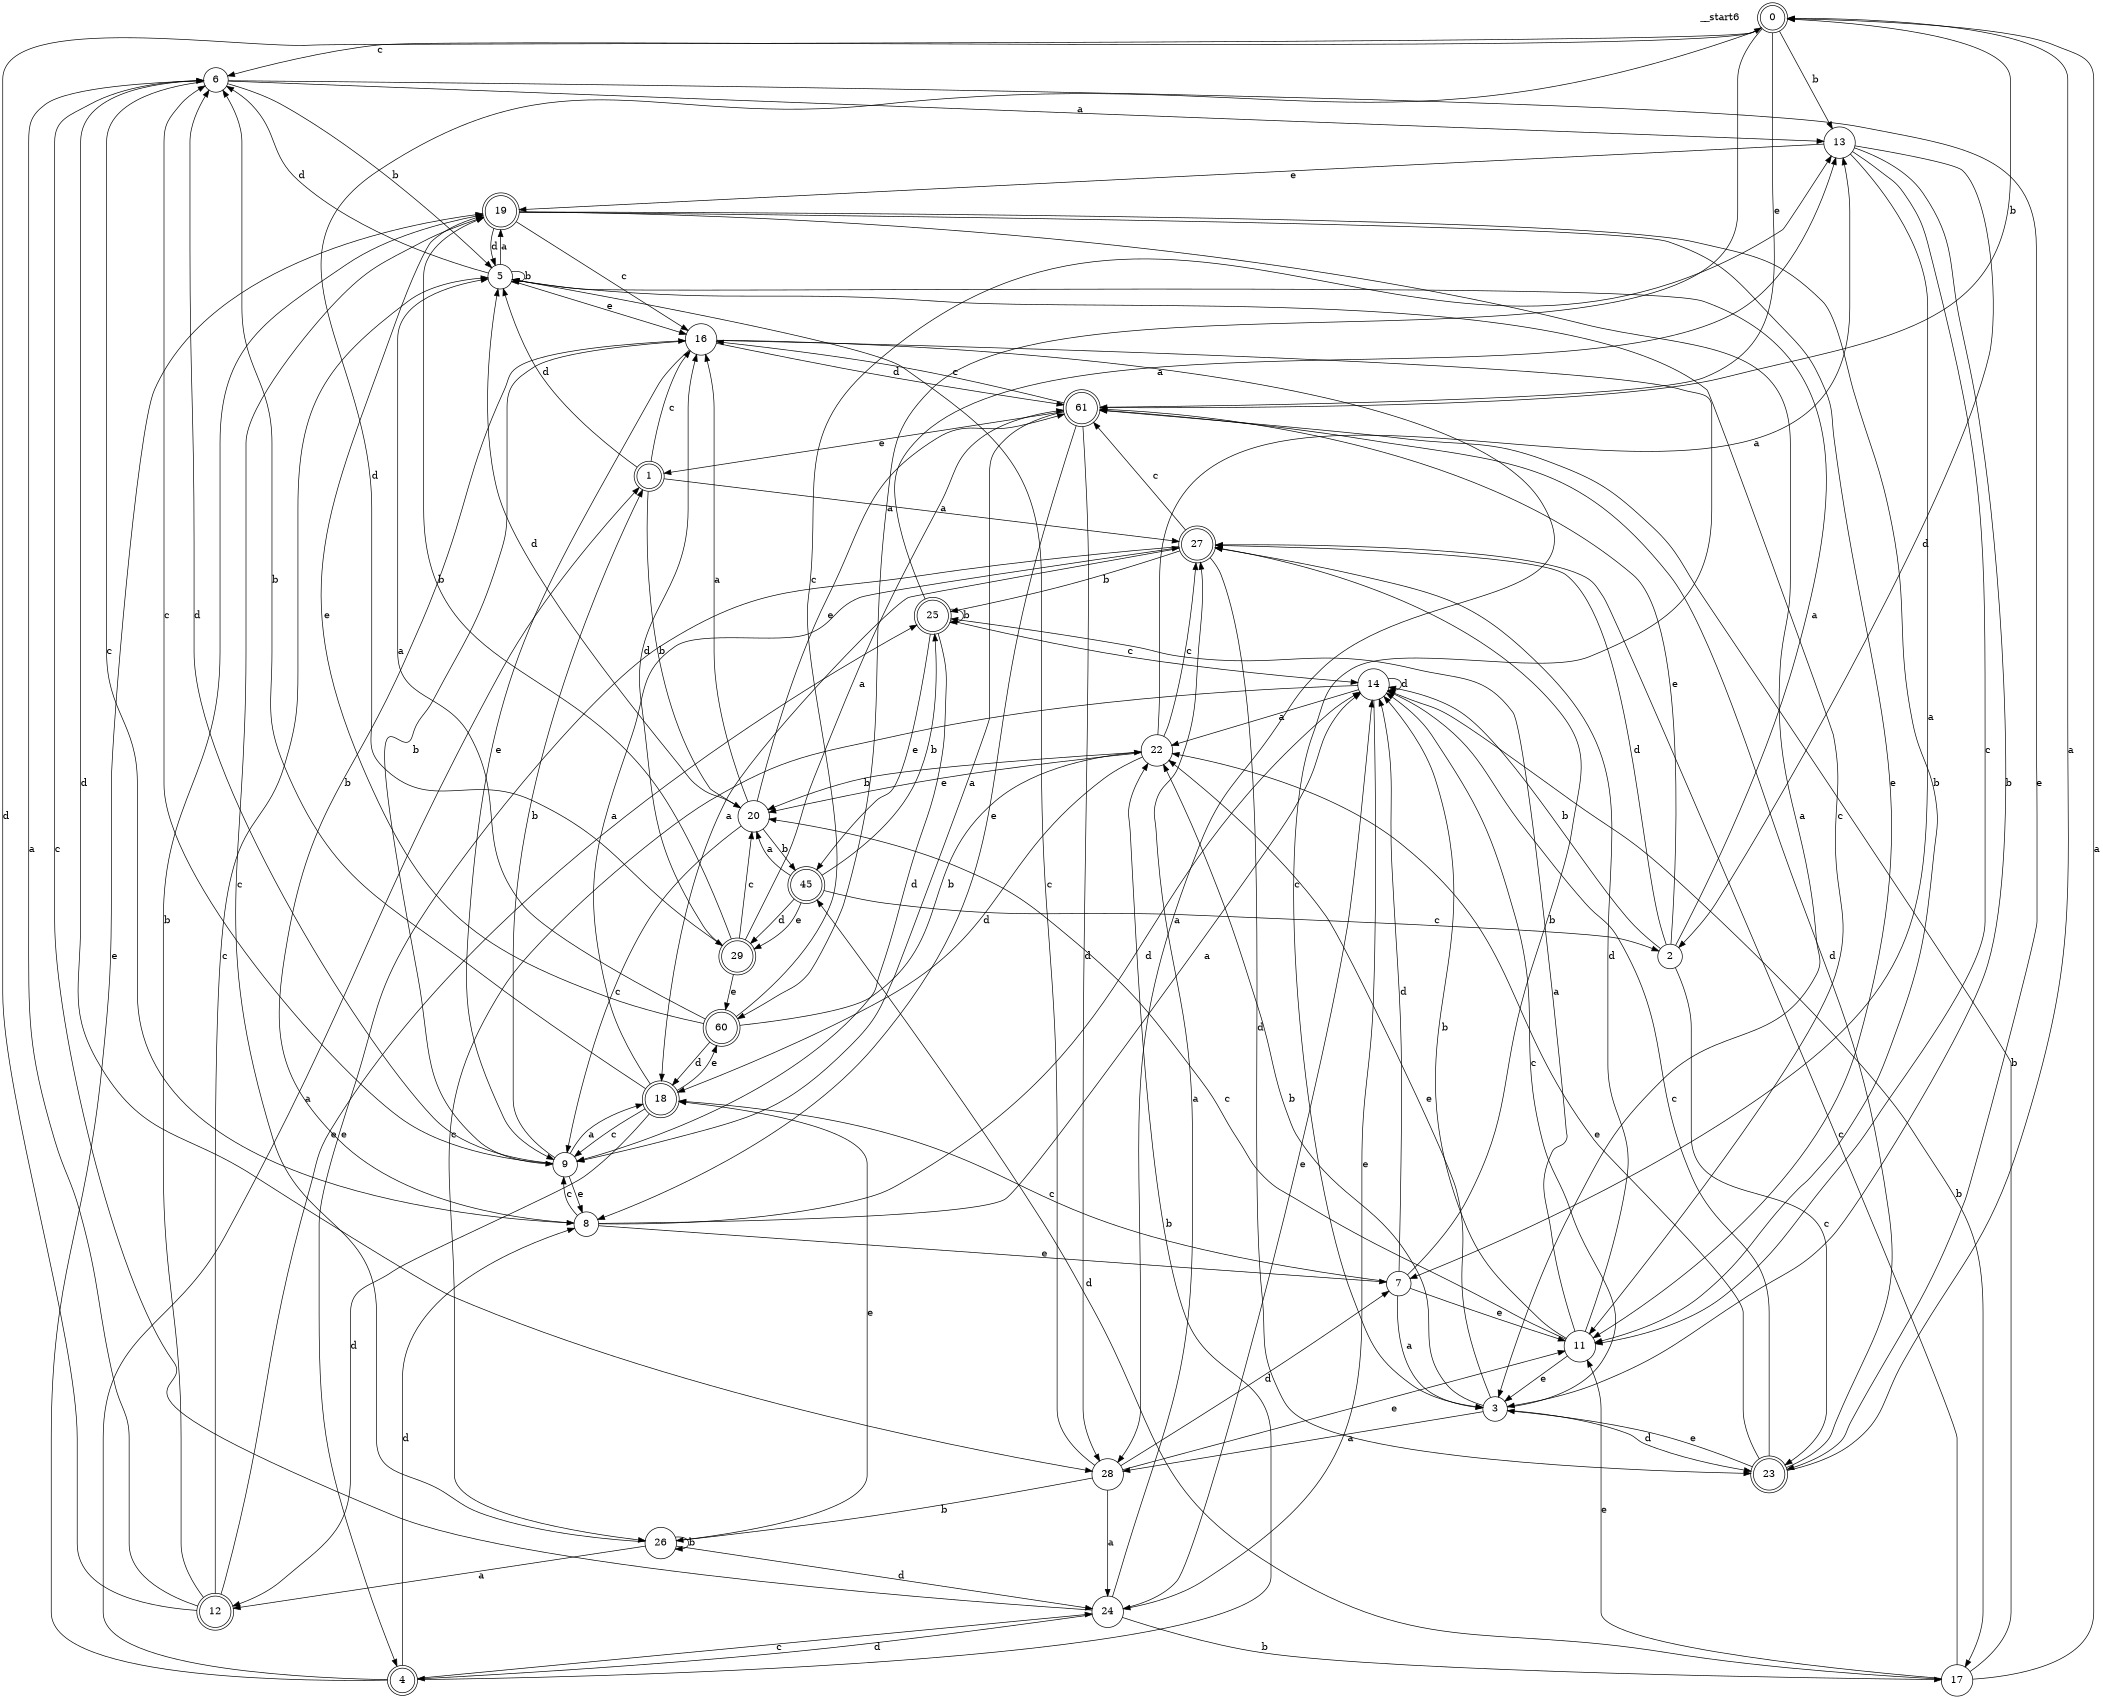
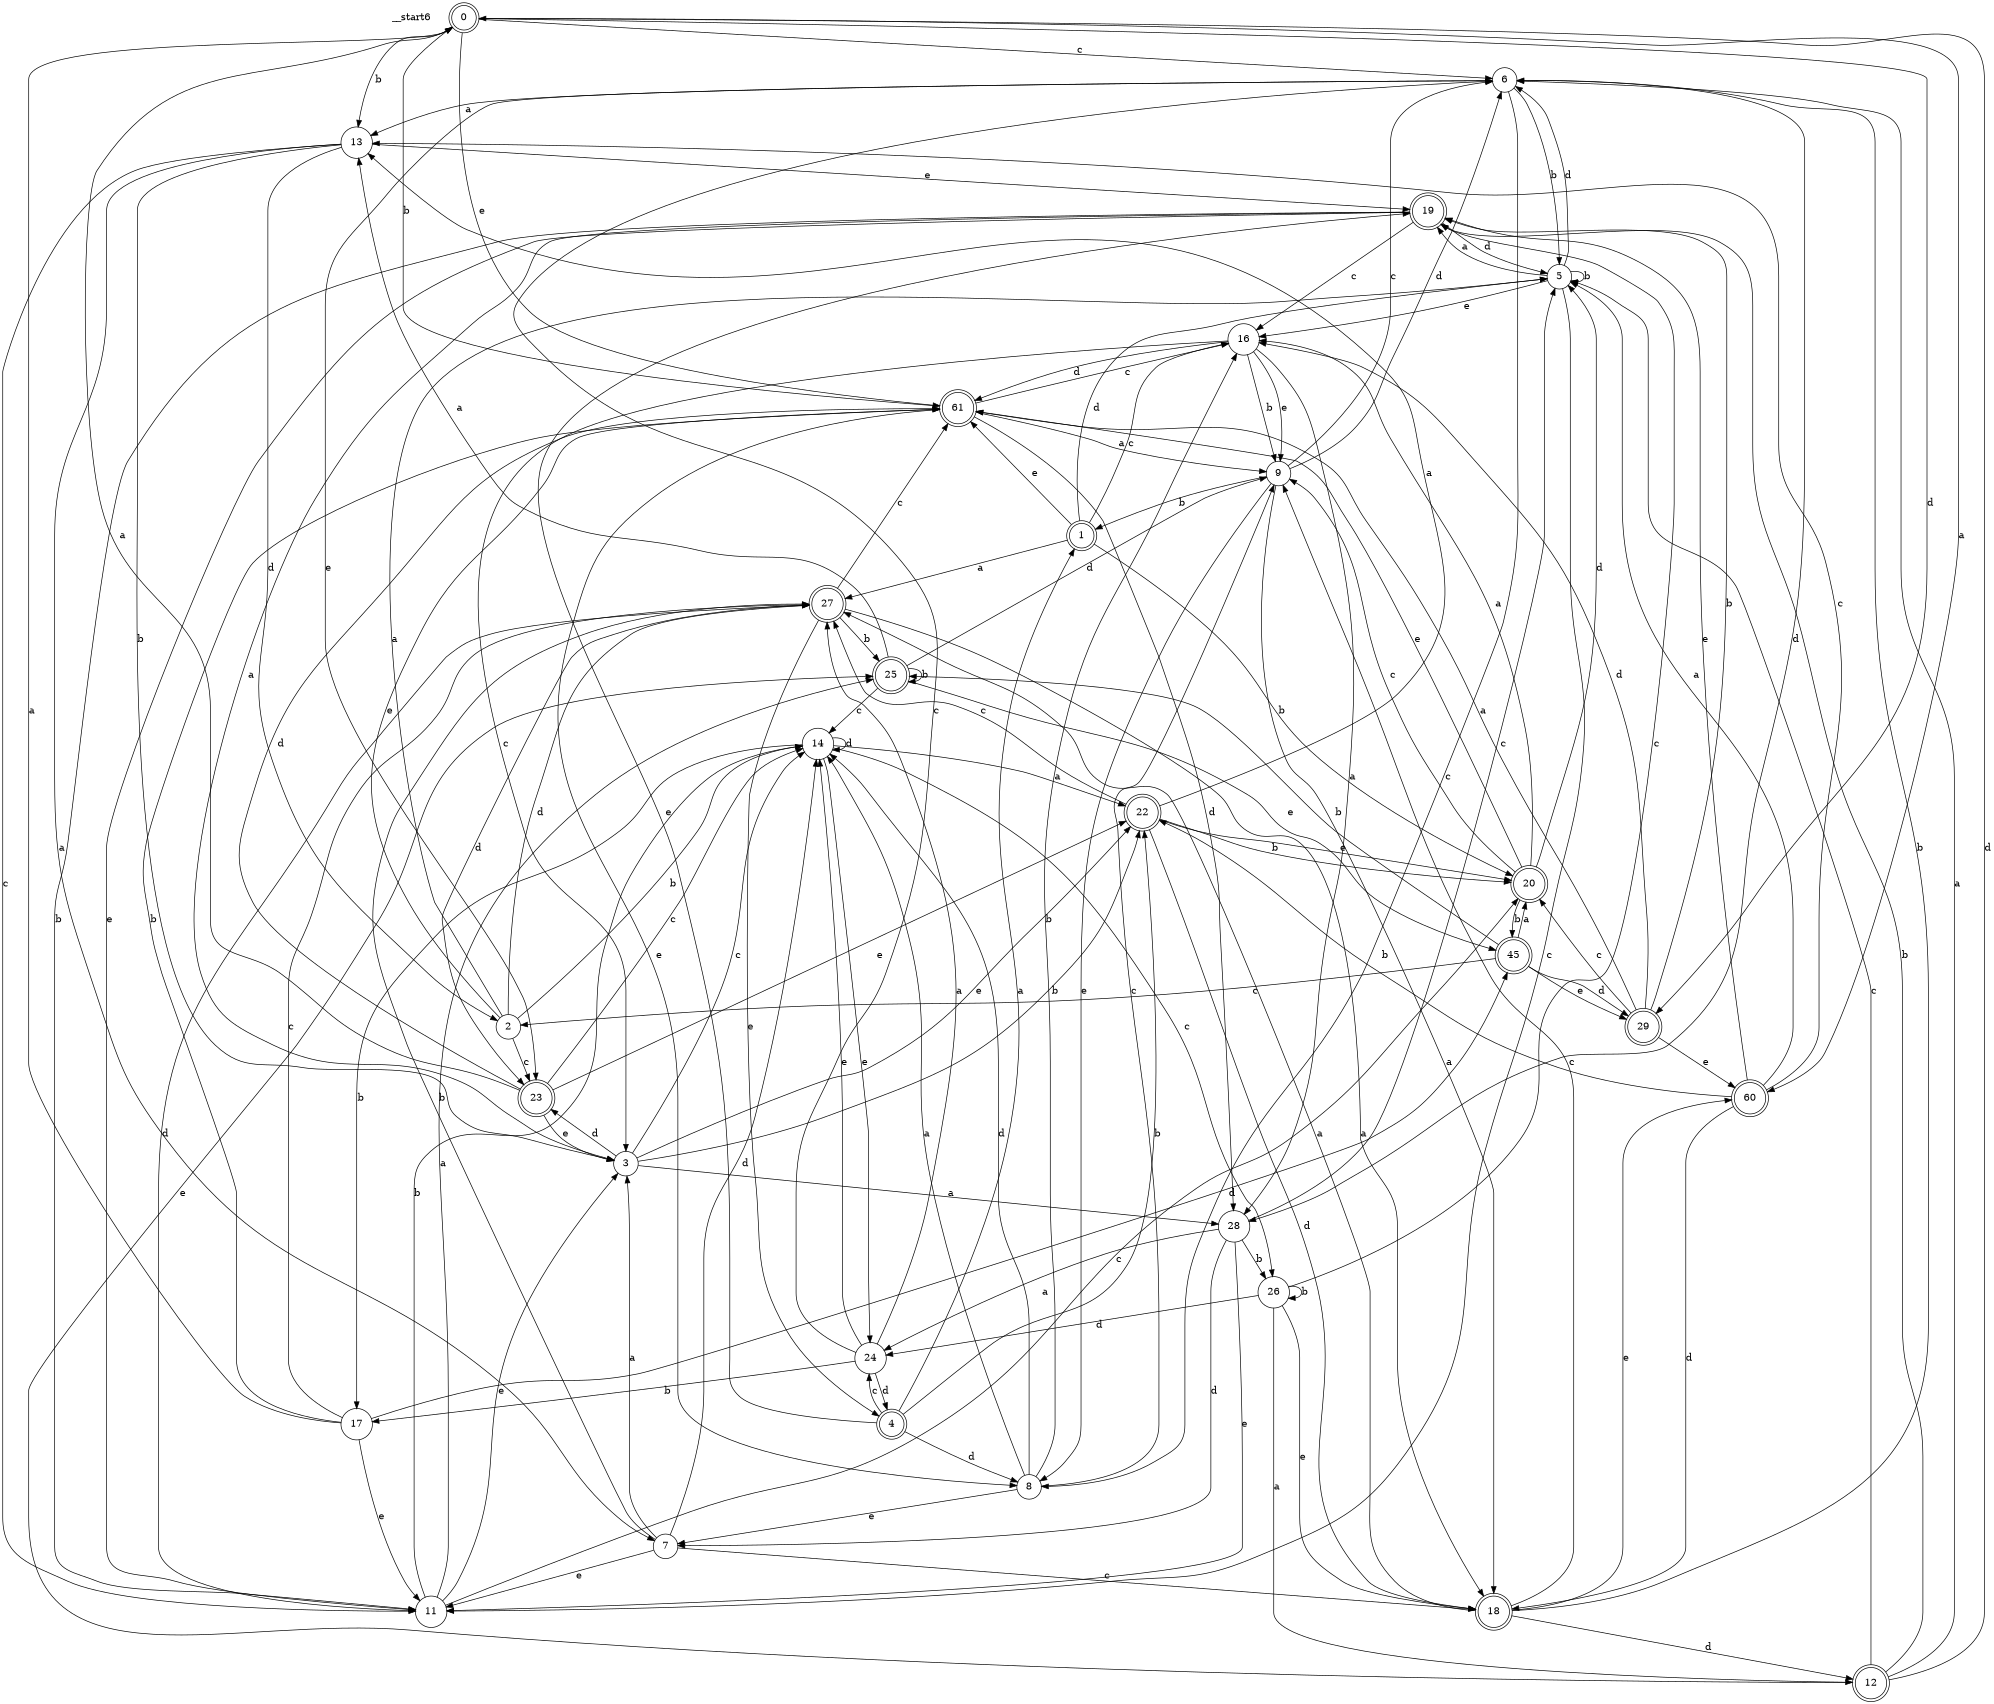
(867, 442) -> (1023, 476)
(1157, 750) -> (1143, 813)
(754, 816) -> (1529, 884)
